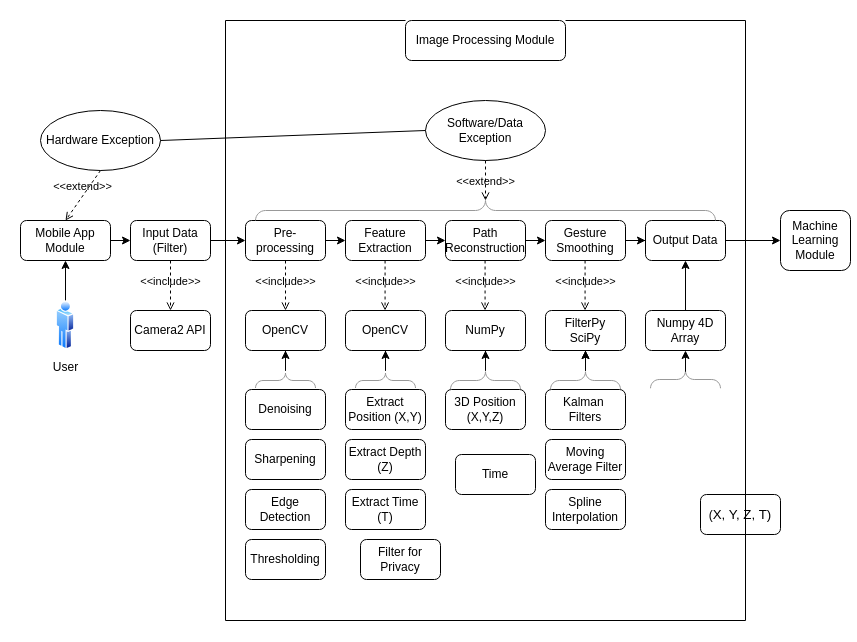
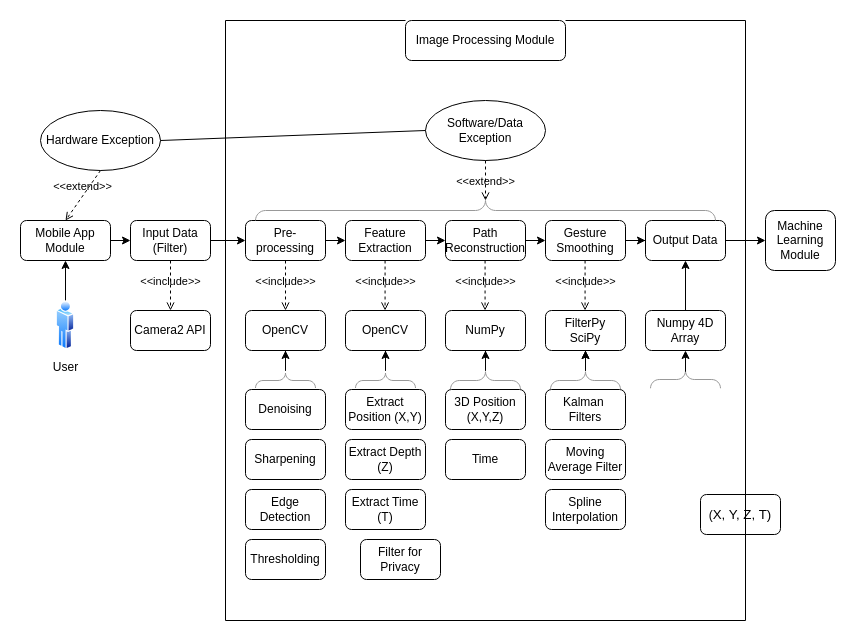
(816, 241) -> (801, 241)
(496, 475) -> (486, 460)
